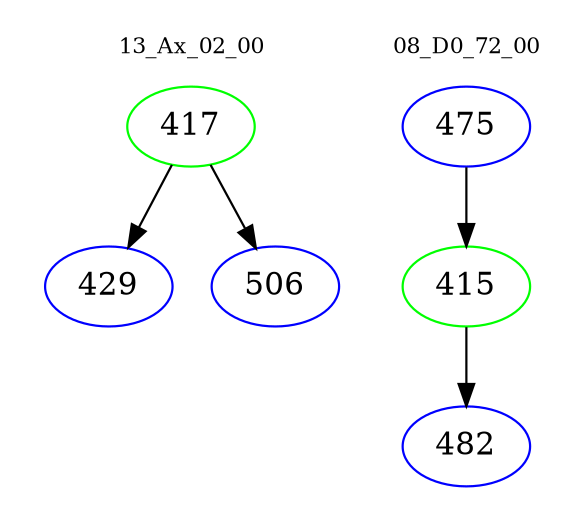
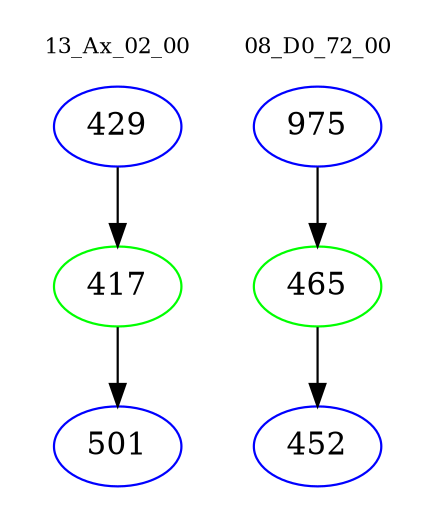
(466, 127) -> (318, 127)
(155, 196) -> (118, 196)
(275, 286) -> (118, 446)
(466, 286) -> (318, 286)
(466, 446) -> (318, 446)
